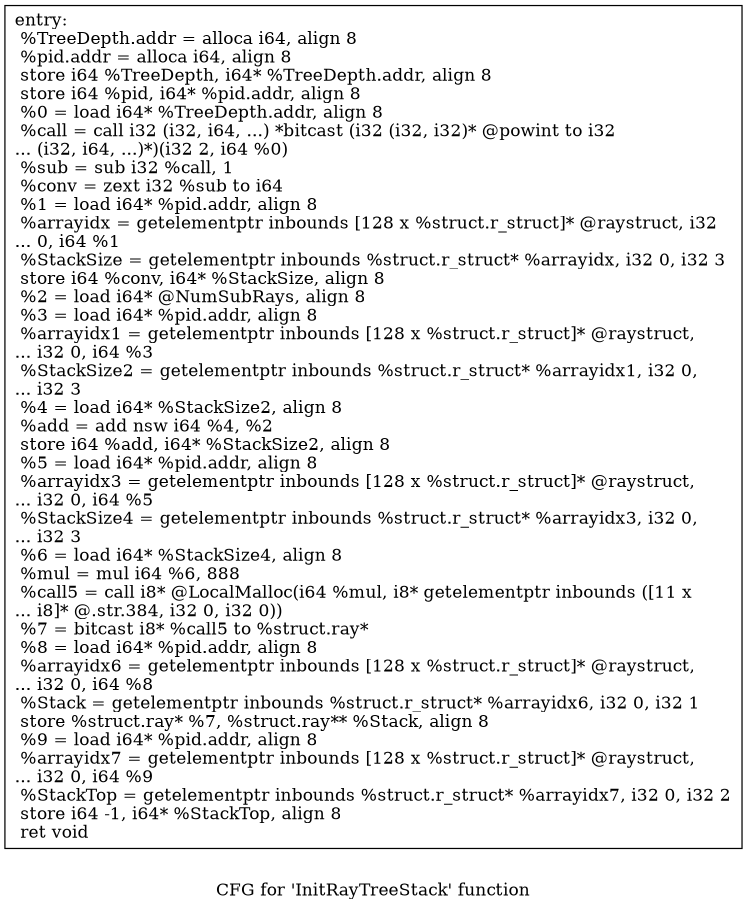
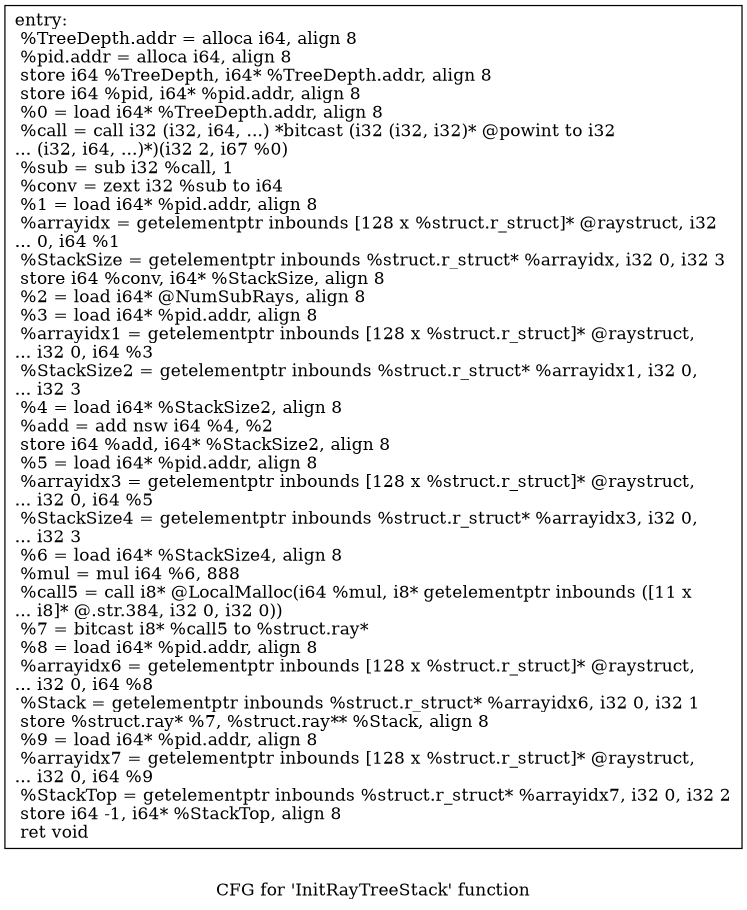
(152, 150) -> (152, 150)
